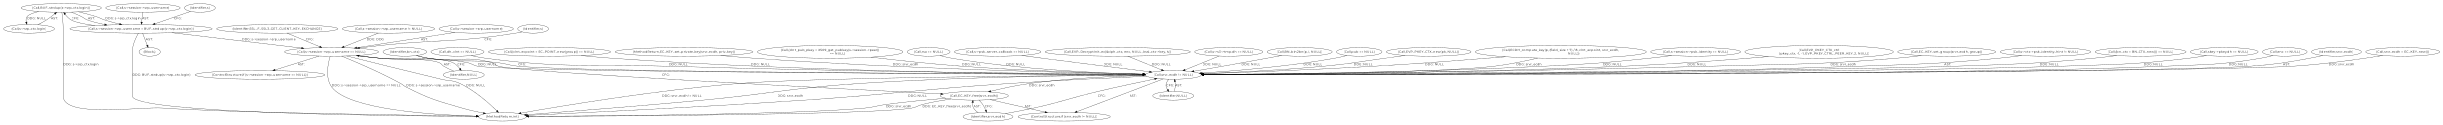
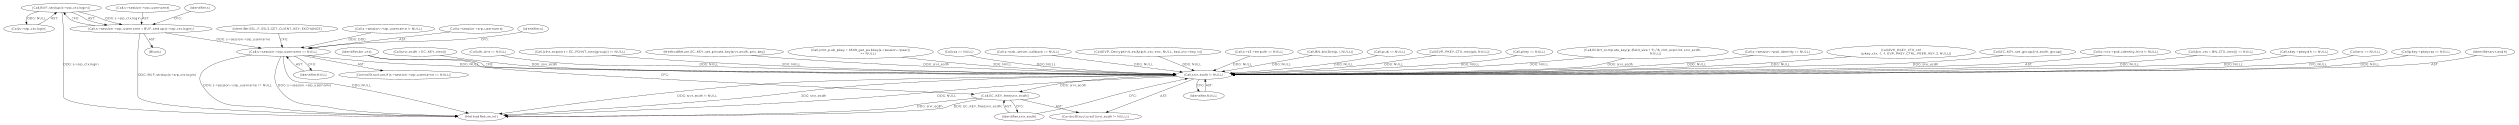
none -> (1529, 52)
(1947, 52) -> (2028, 52)
none -> (2426, 52)
(2238, 64) -> (2318, 64)
